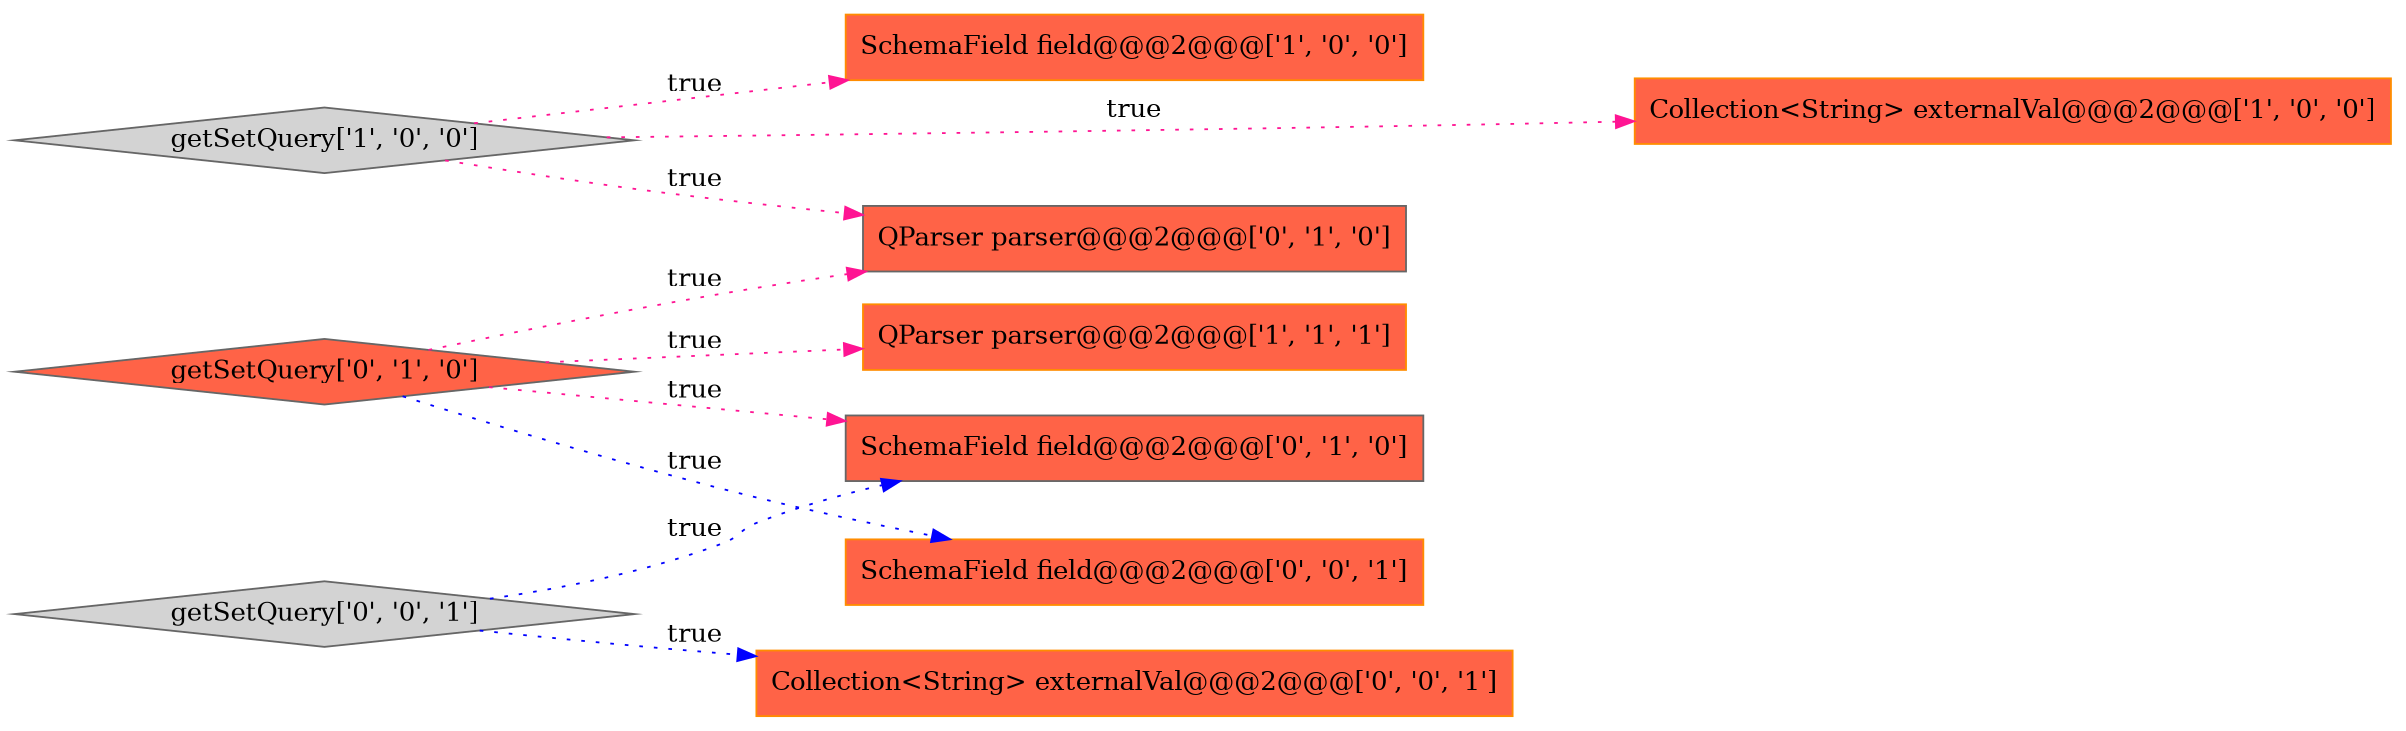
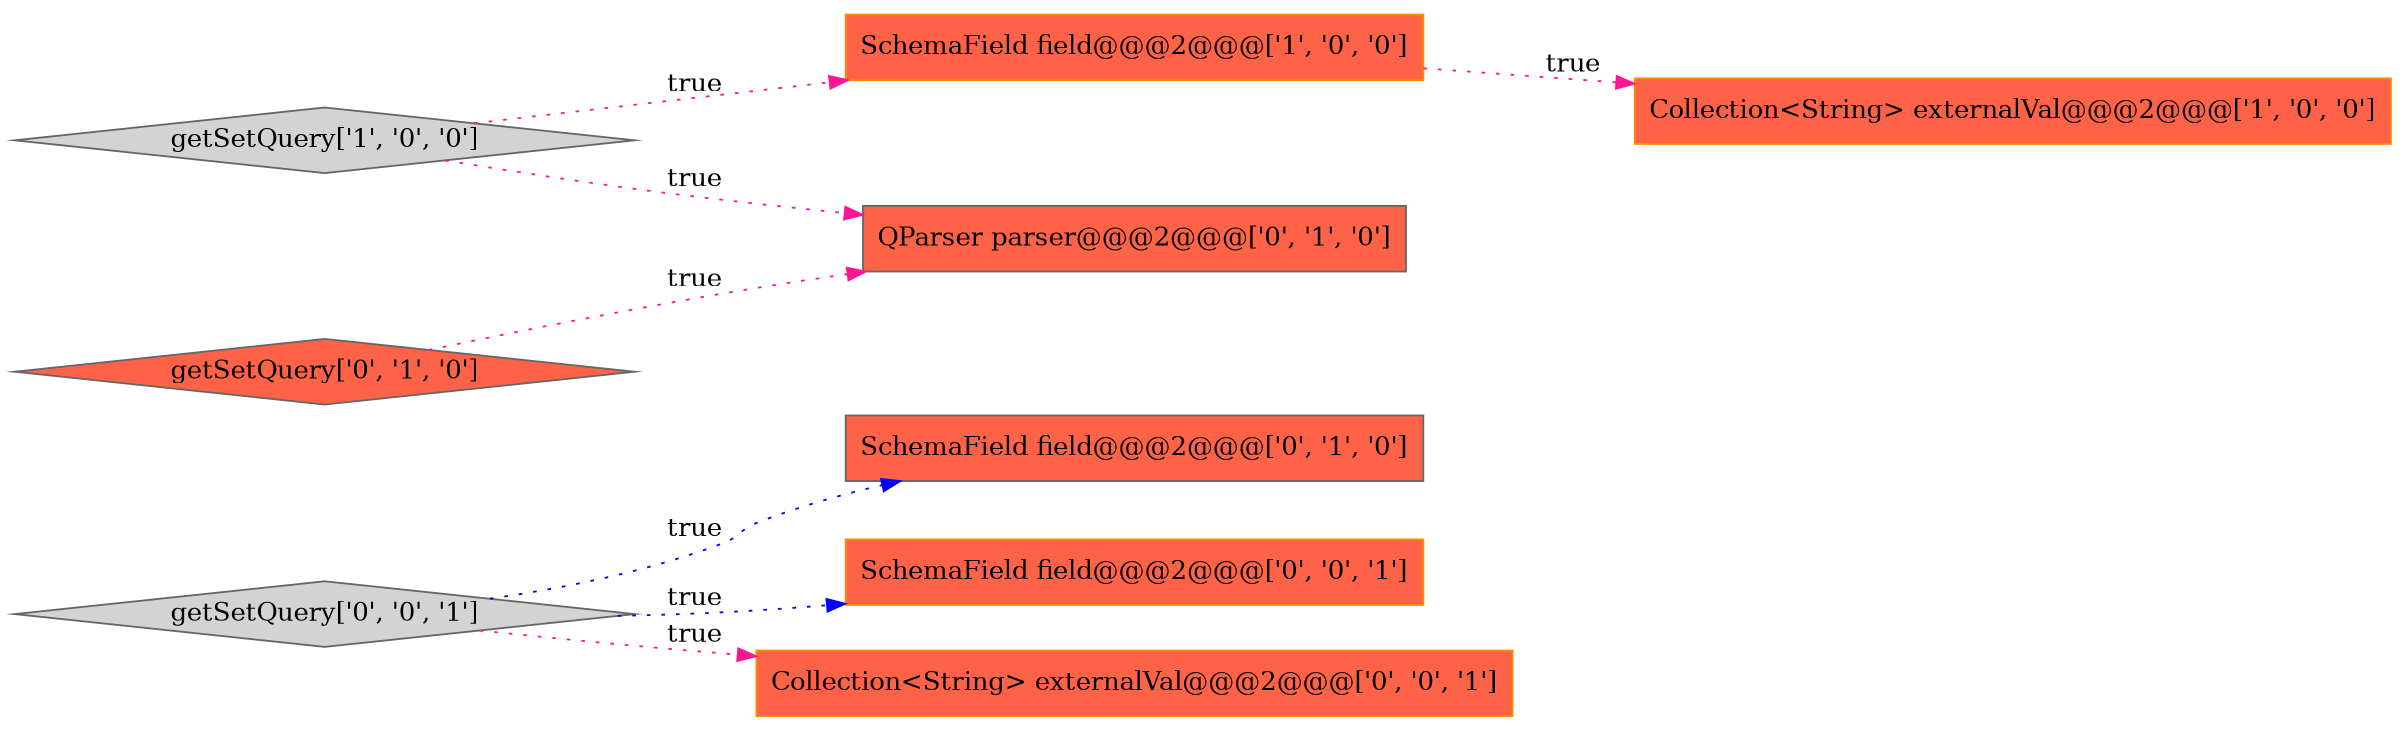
(1111, 131) -> (1520, 75)
(1134, 337) -> none
(658, 403) -> none
(665, 474) -> (722, 612)
(609, 643) -> (609, 643)
